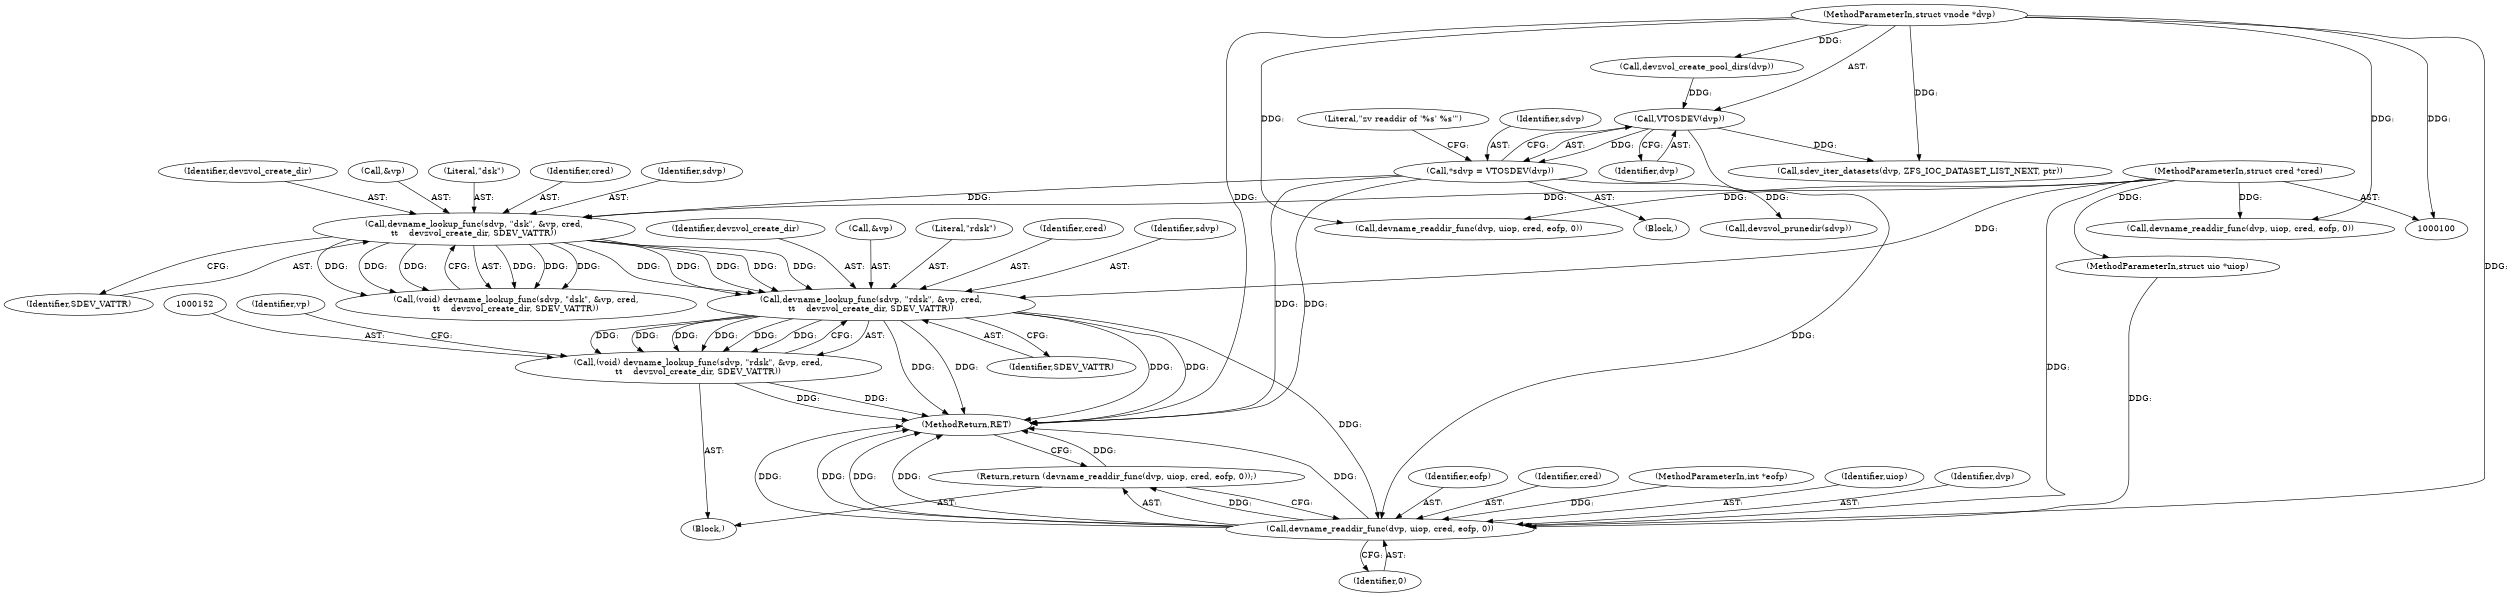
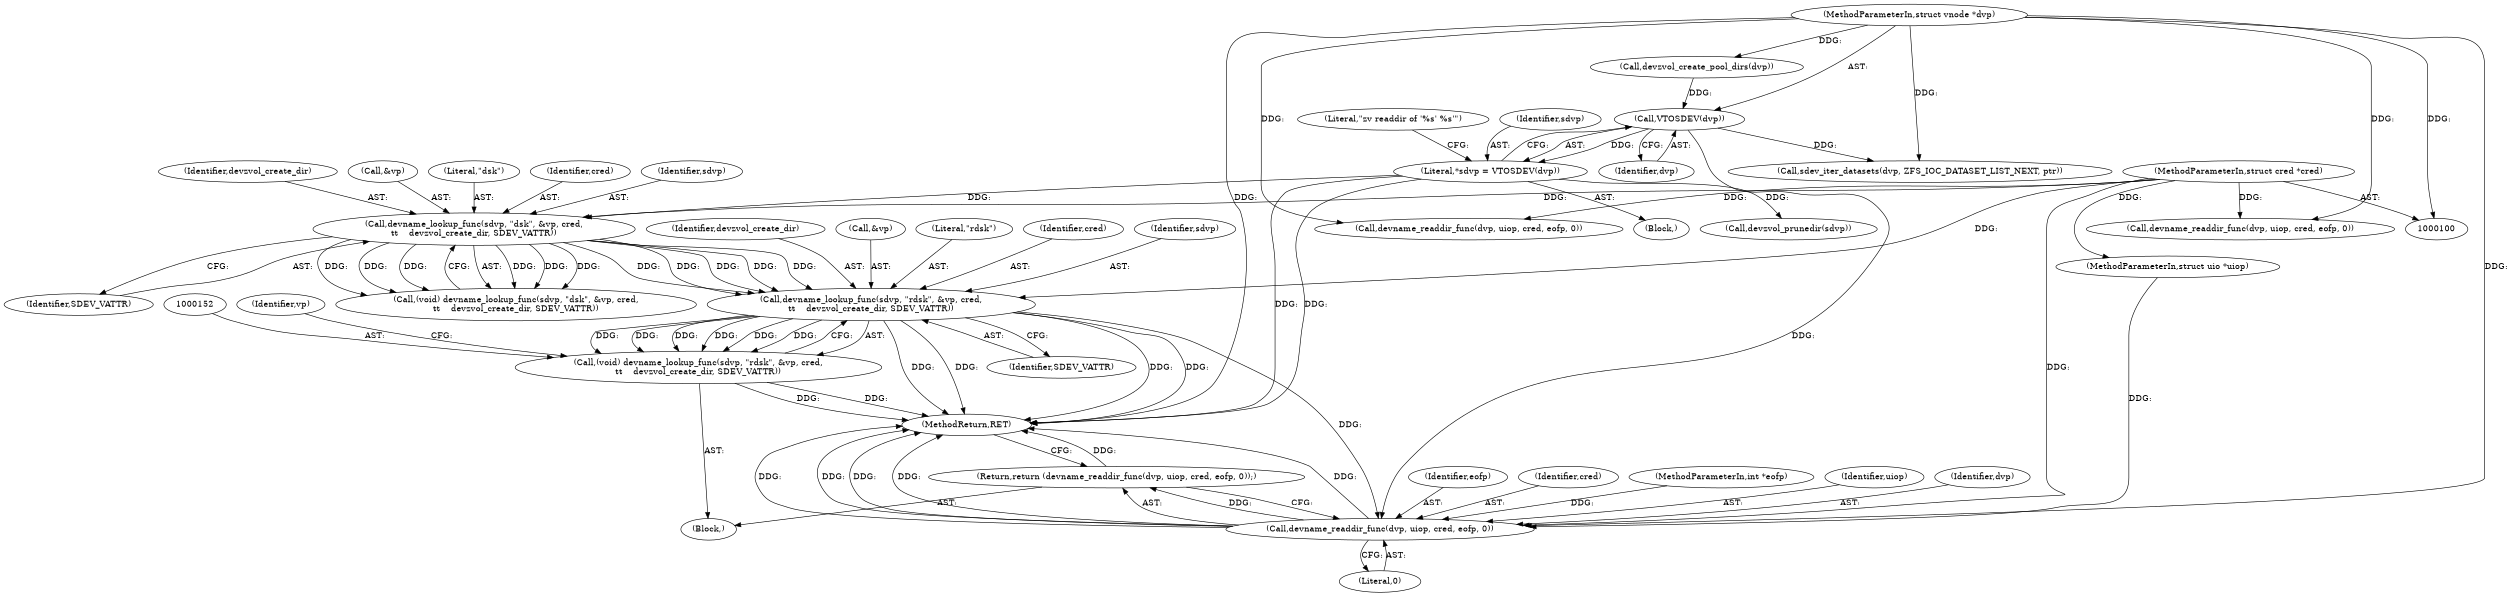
(1490, 172) -> (1490, 172)
(1380, 582) -> (1380, 582)
